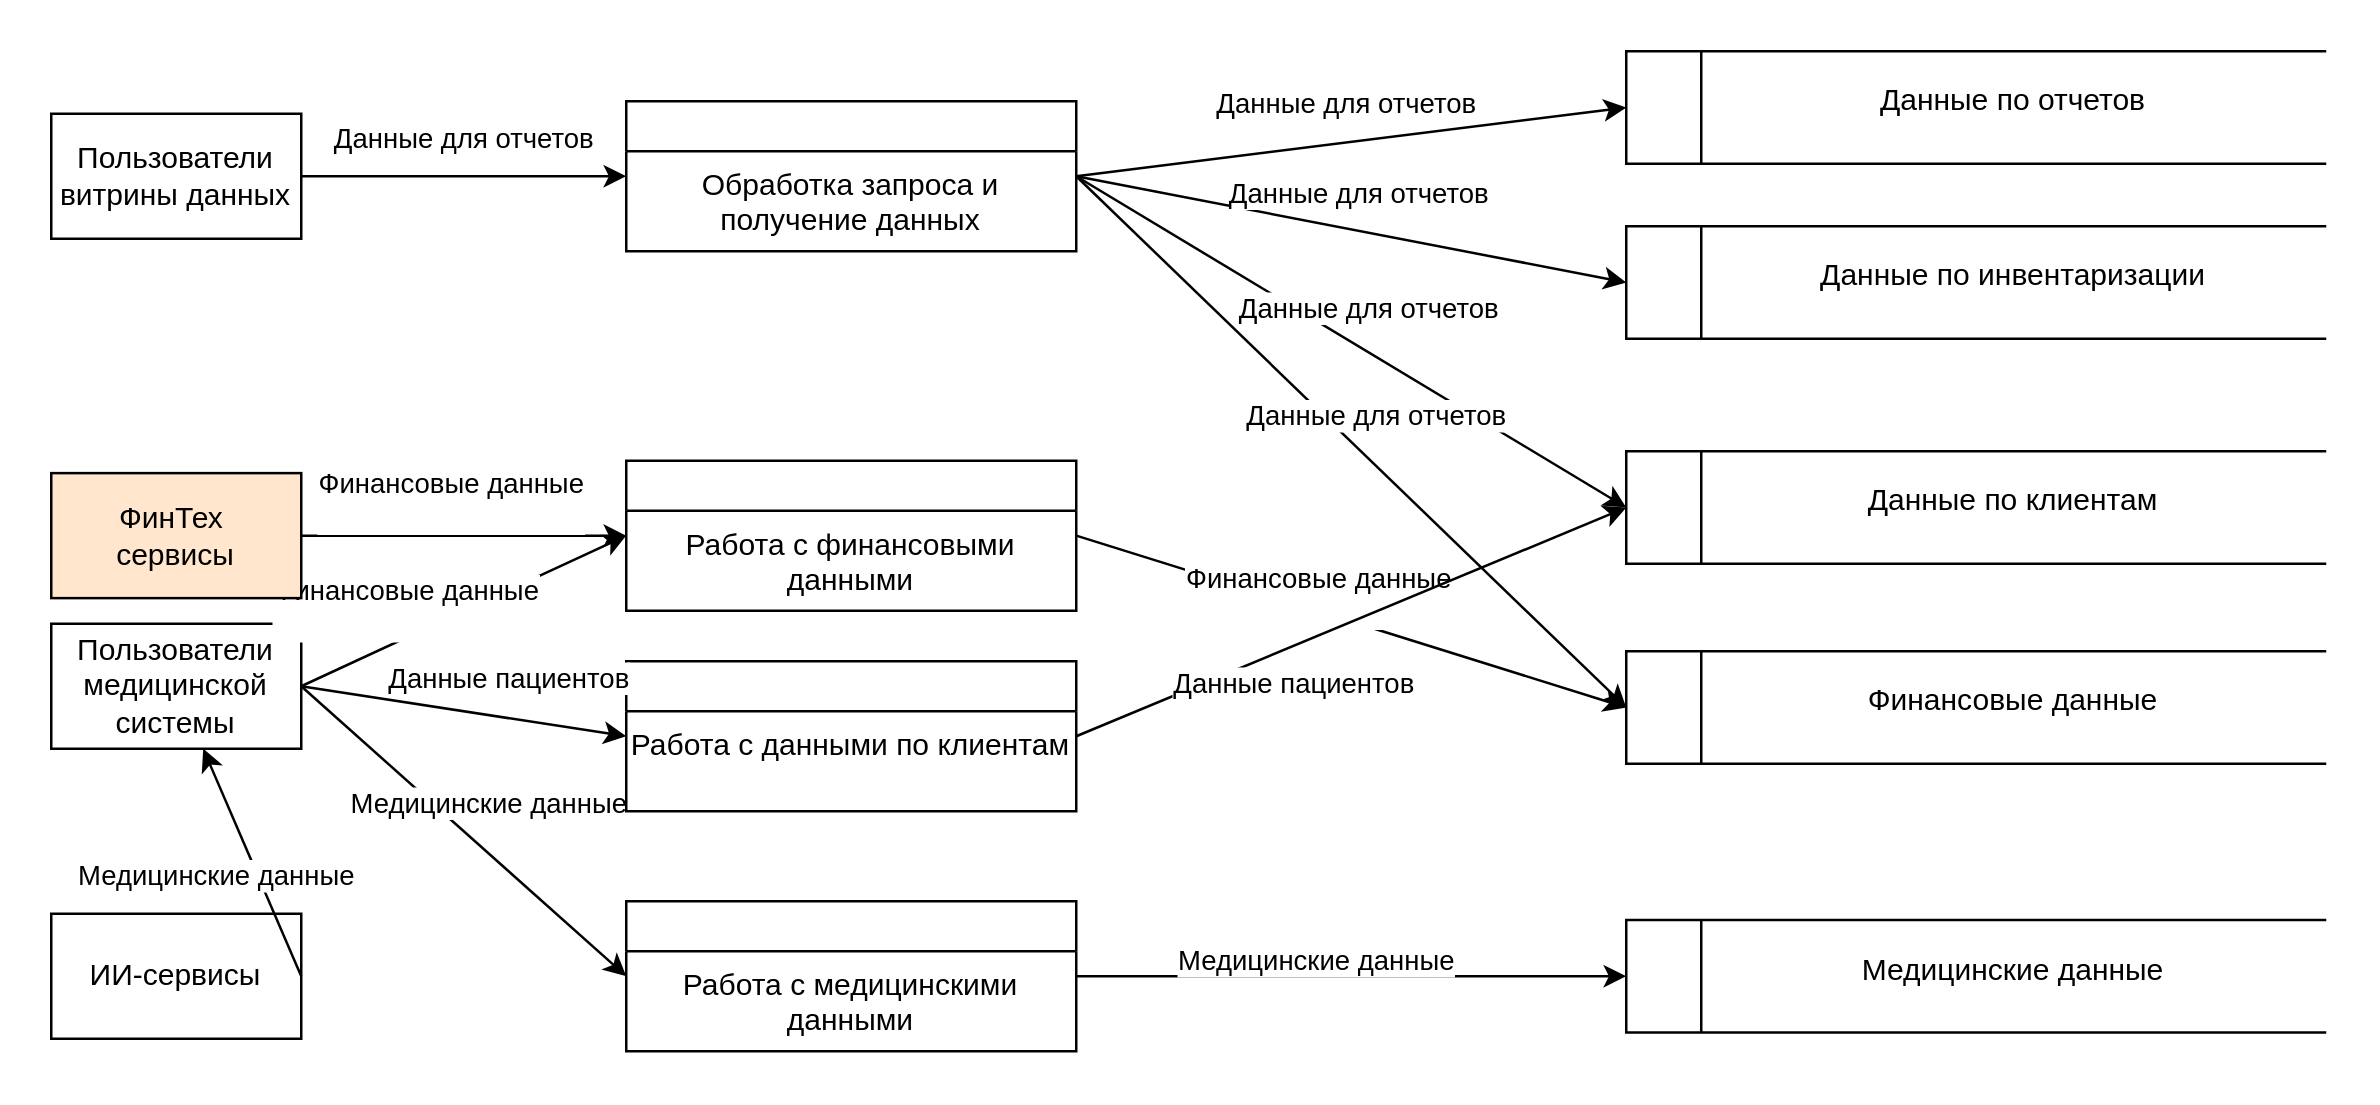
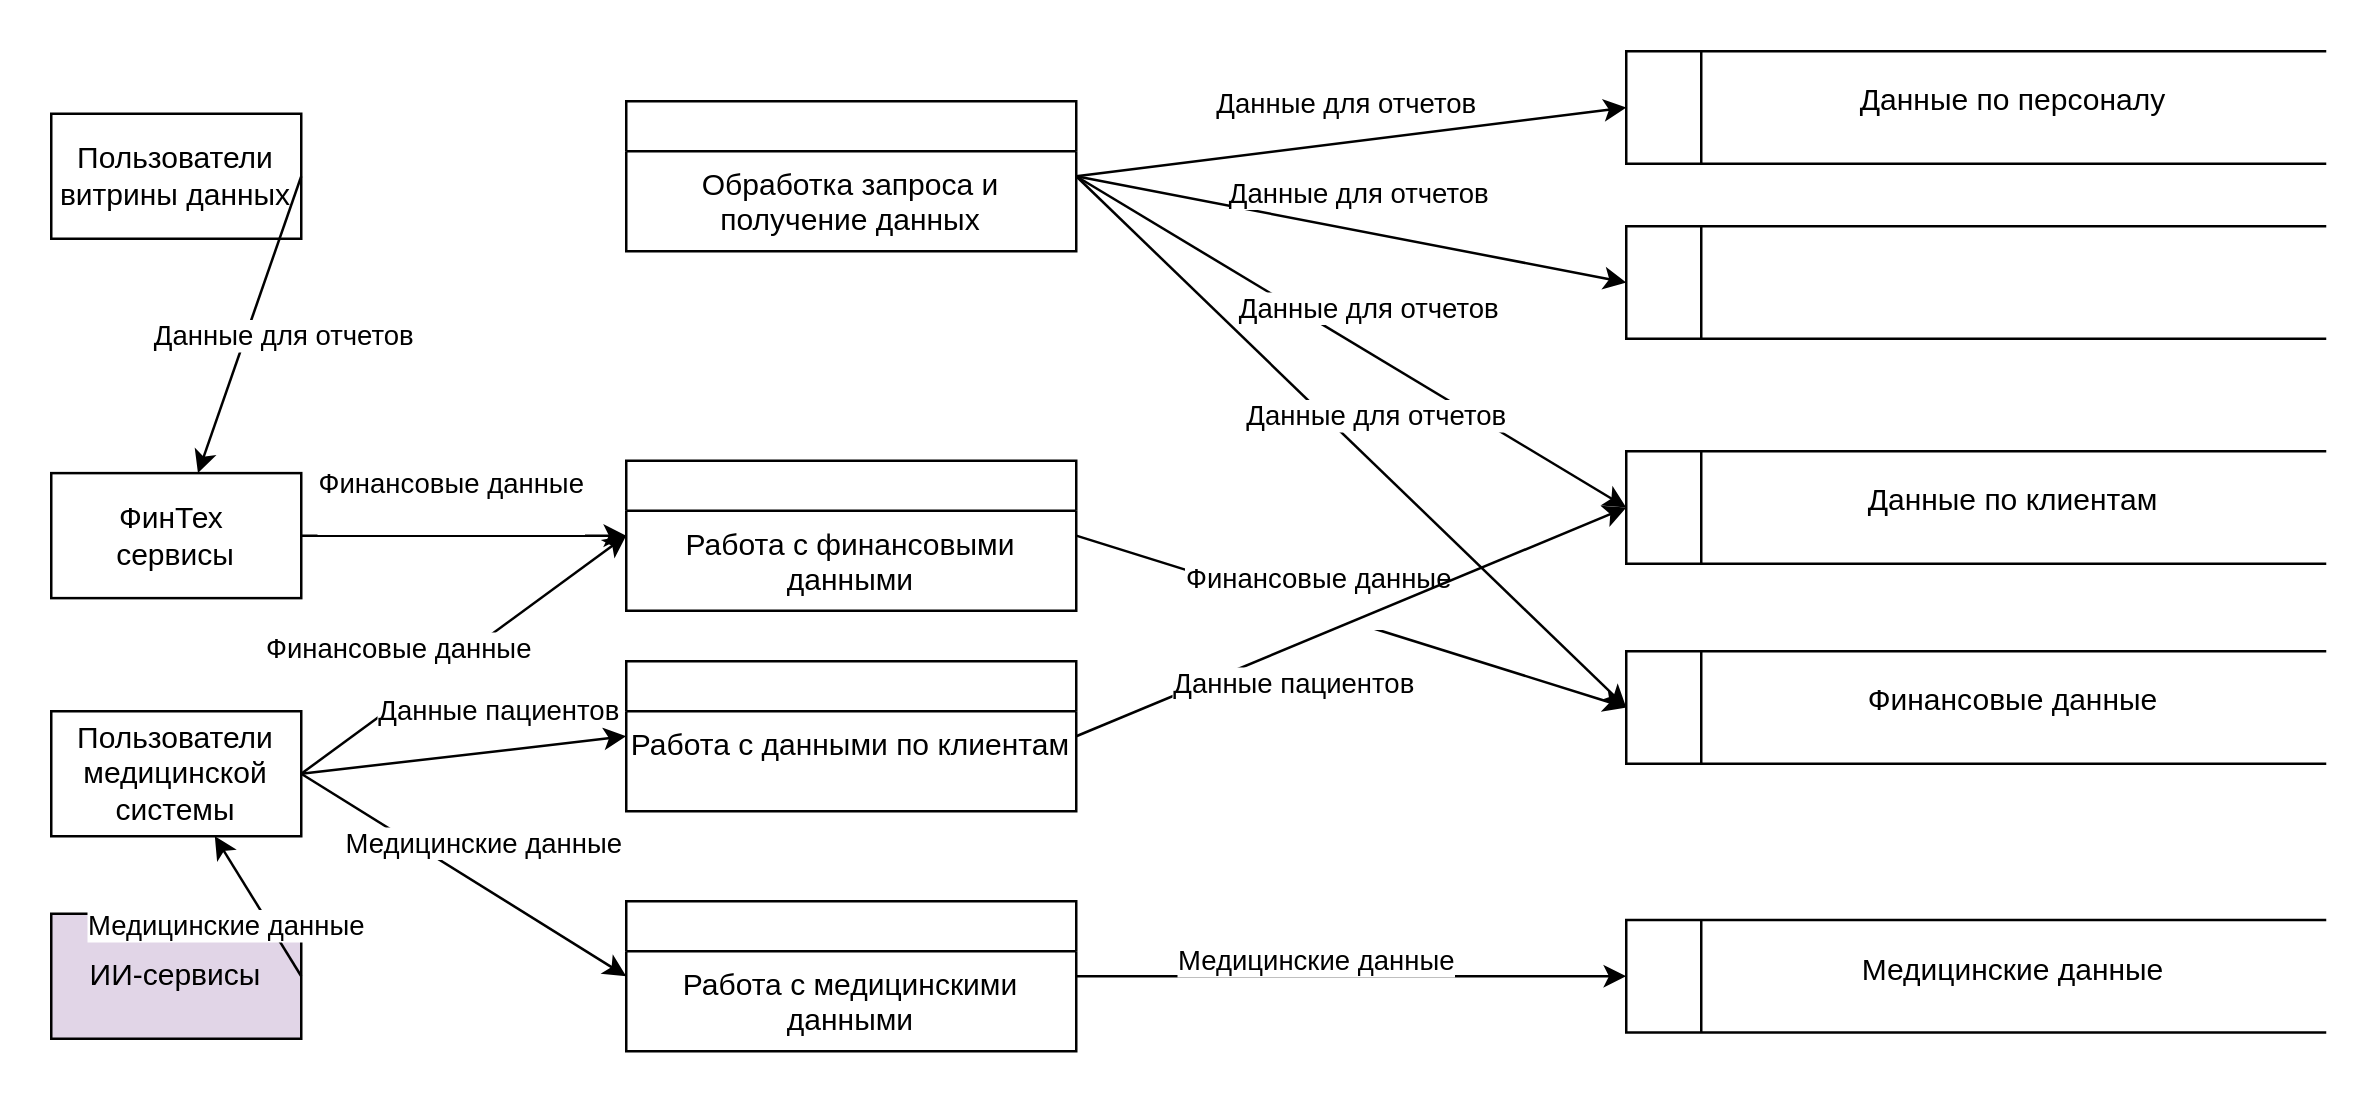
(2014, 102) -> (2014, 102)
(455, 176) -> (252, 317)
(2014, 283) -> none
(176, 536) -> (176, 536)
(176, 686) -> (176, 774)
(176, 976) -> (176, 976)
